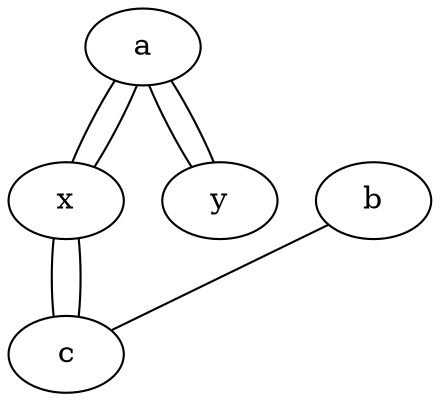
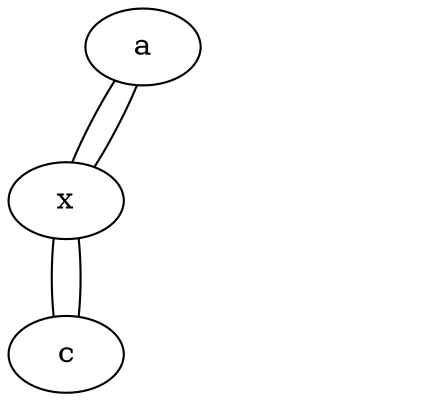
(220, 201) -> none
(374, 201) -> none
